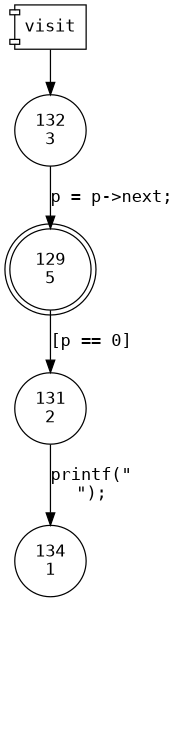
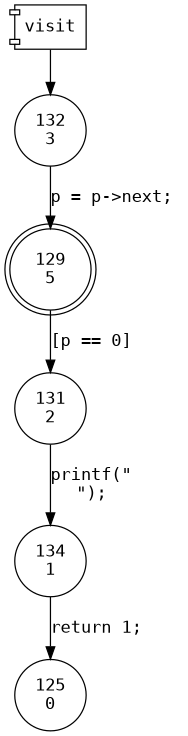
none -> (50, 695)
